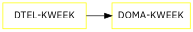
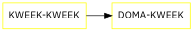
(45, 16) -> (45, 16)
